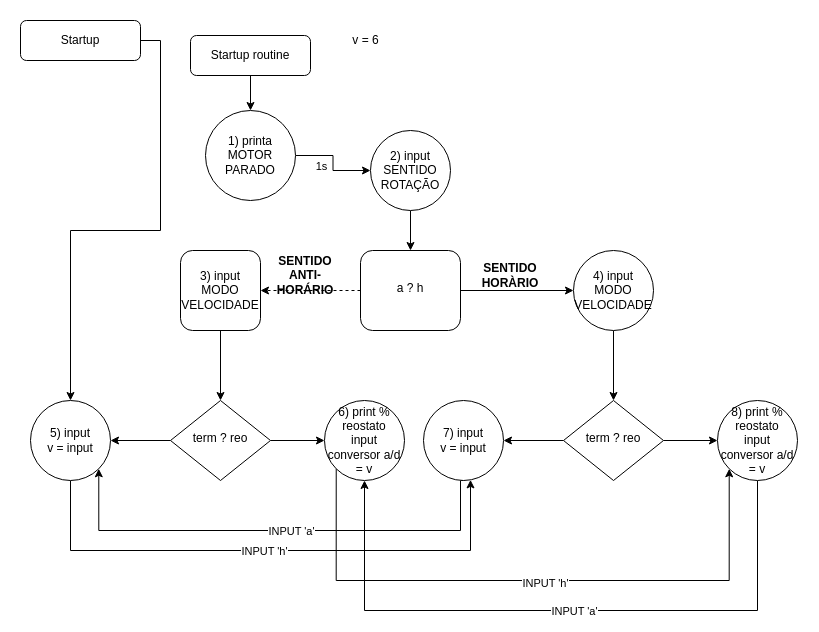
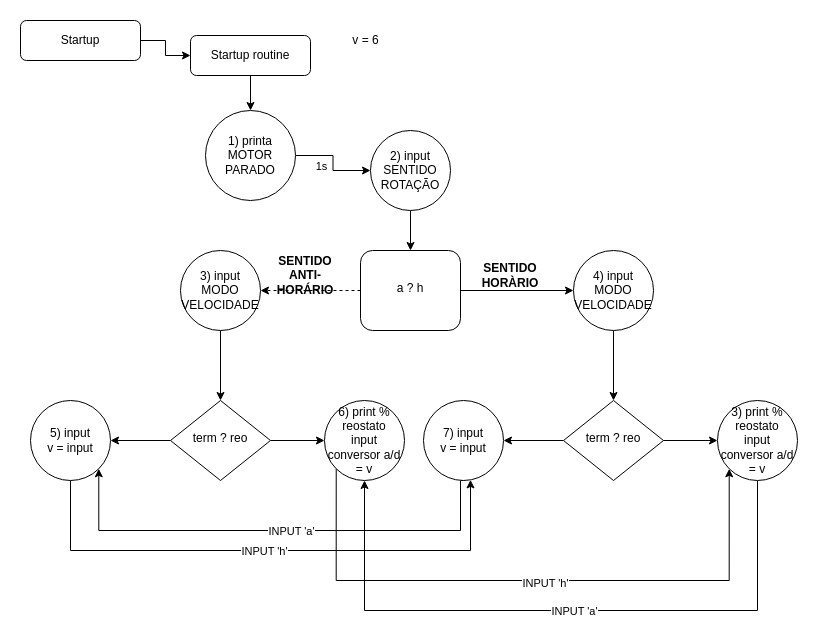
(131, 231) -> (166, 53)
(221, 291) -> (221, 291)
(758, 441) -> (758, 441)
